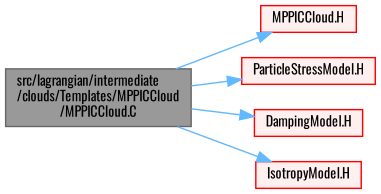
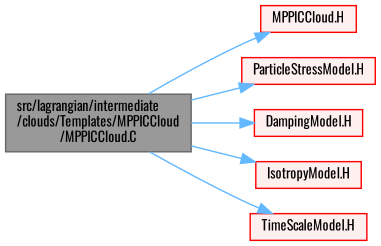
none -> (309, 227)
